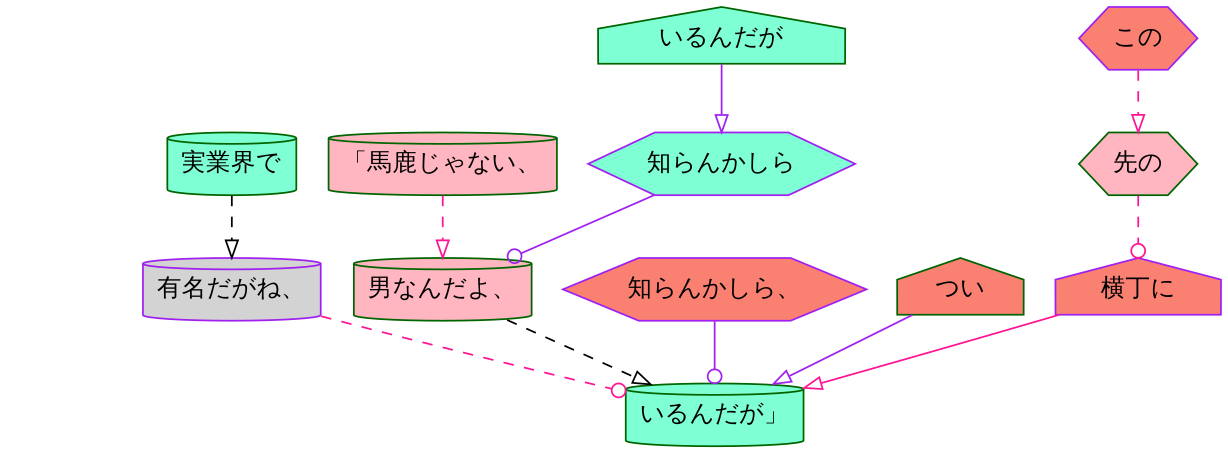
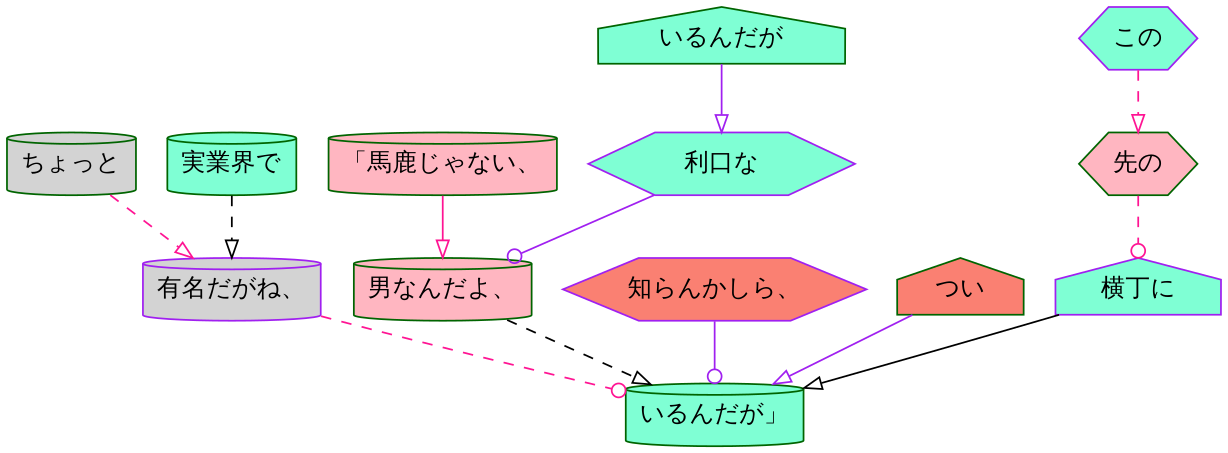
(1138, 38) -> (1138, 38)
none -> (71, 164)
(722, 164) -> (722, 164)
(443, 218) -> (443, 218)
(1138, 289) -> (1138, 289)
(940, 349) -> (940, 349)
